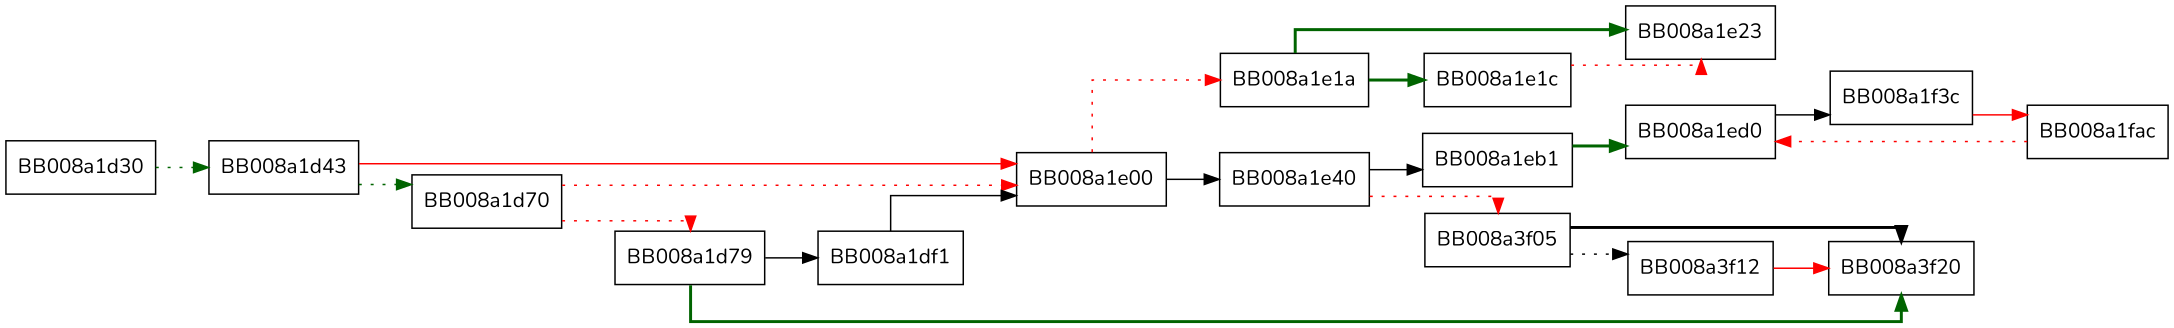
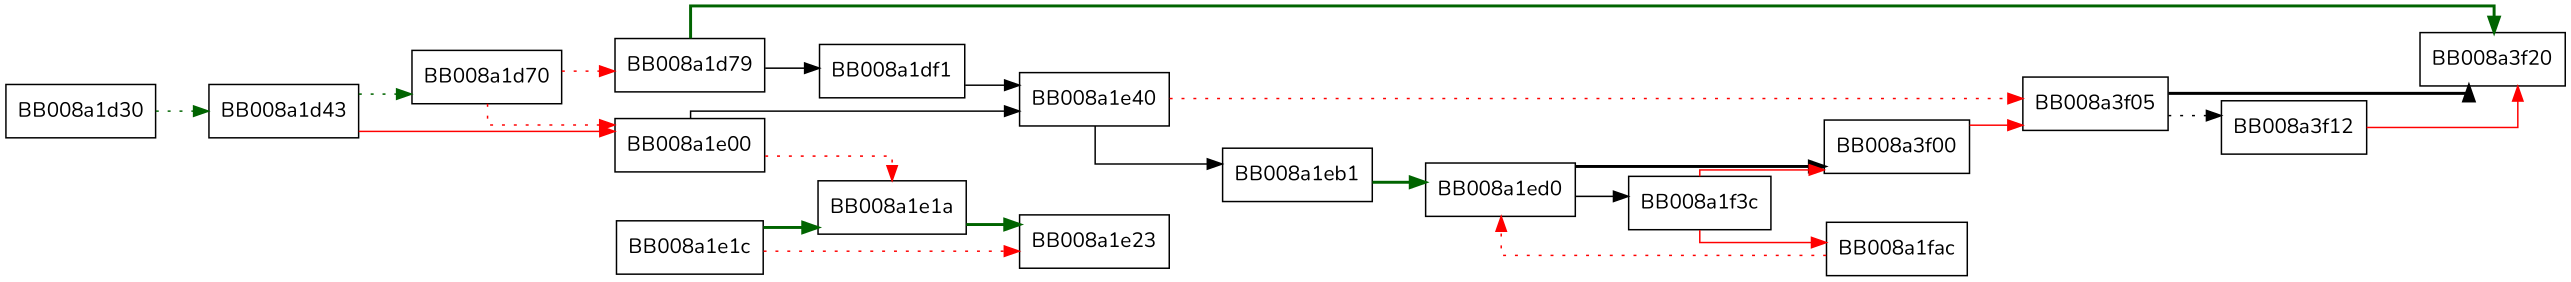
(1389, 80) -> (783, 227)
none -> (1897, 147)
(928, 196) -> (985, 85)
